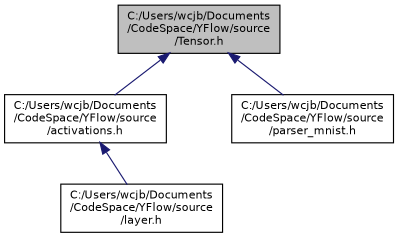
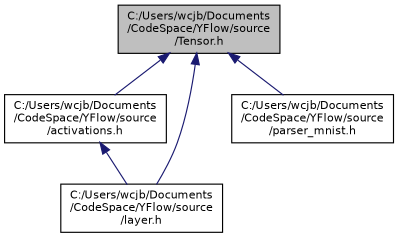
none -> (182, 127)
